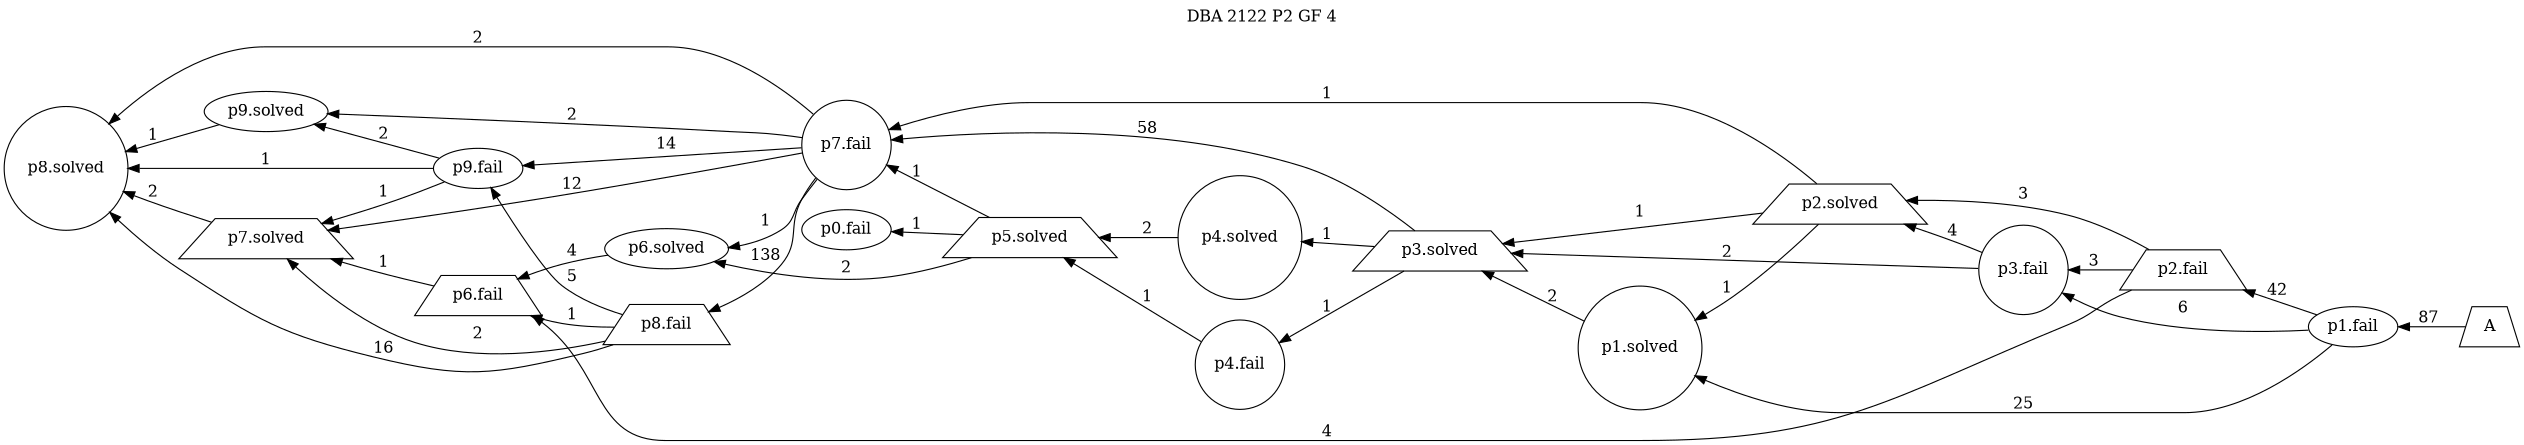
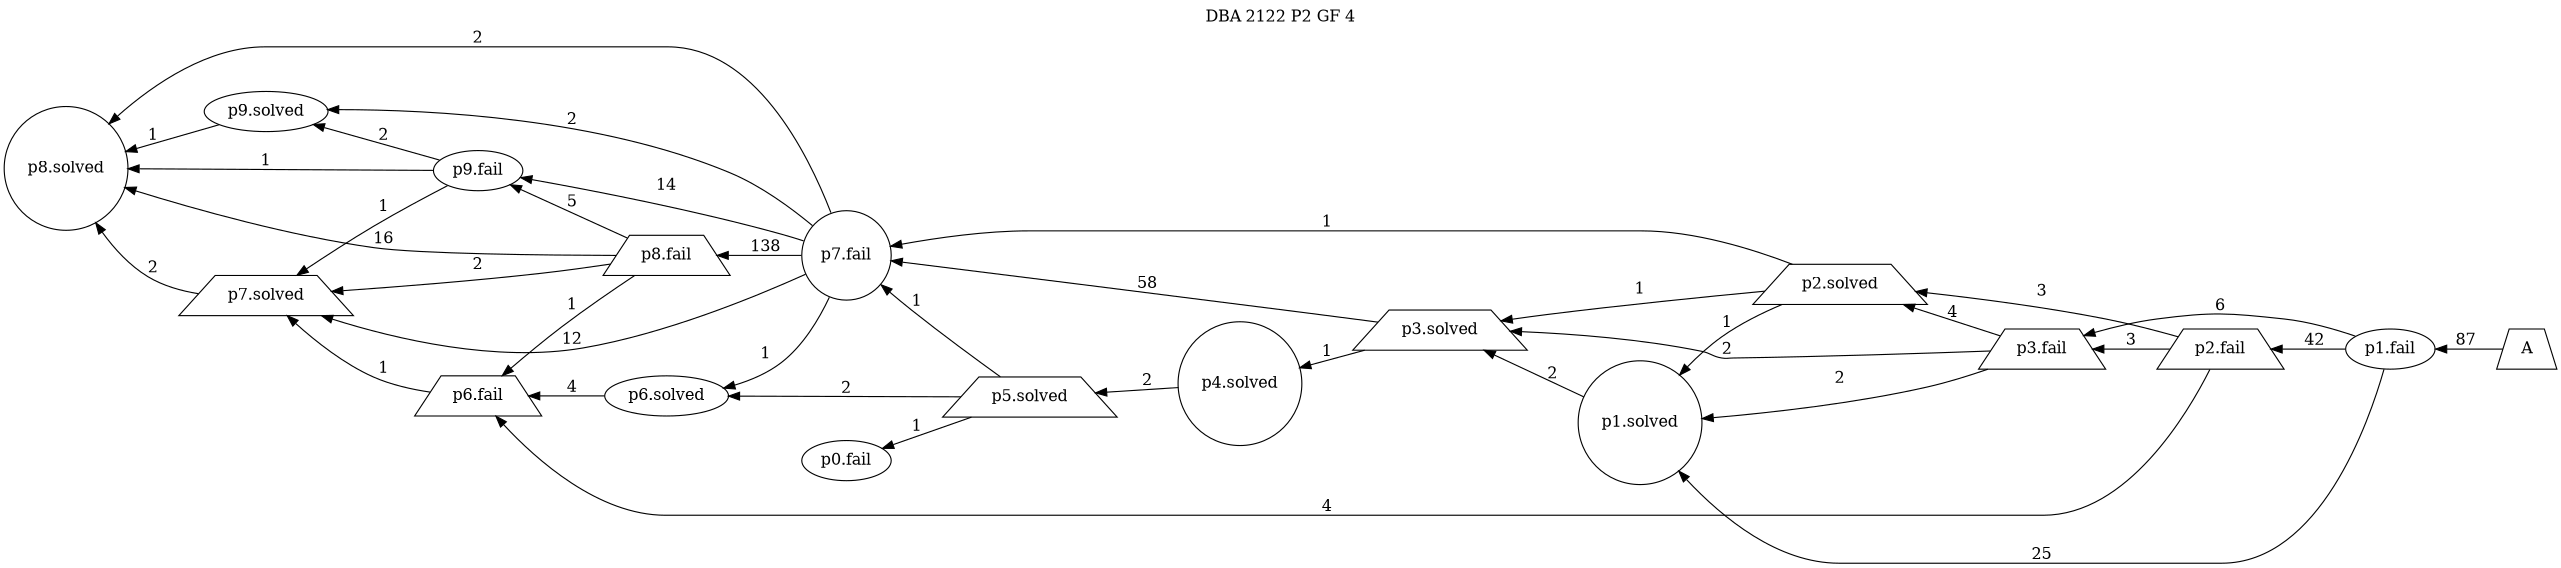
(2023, 270) -> (2042, 349)
(1240, 365) -> none
none -> (1852, 401)
